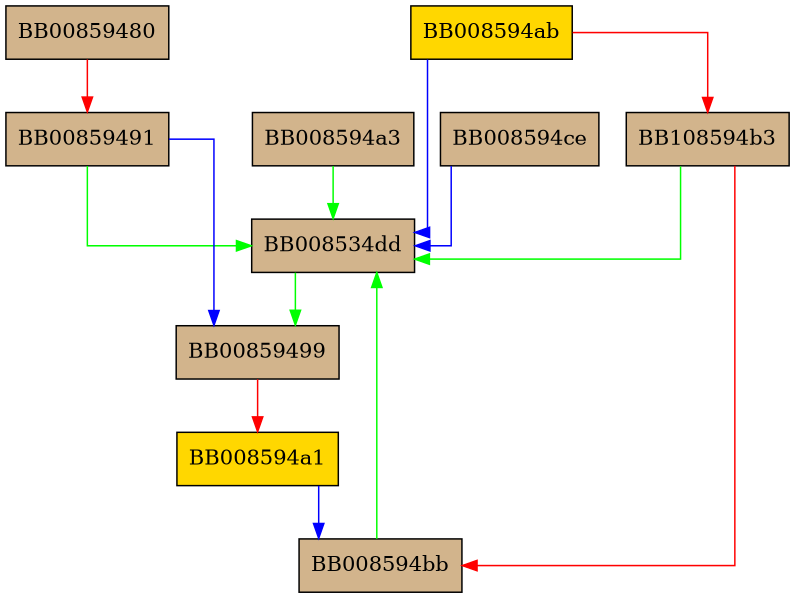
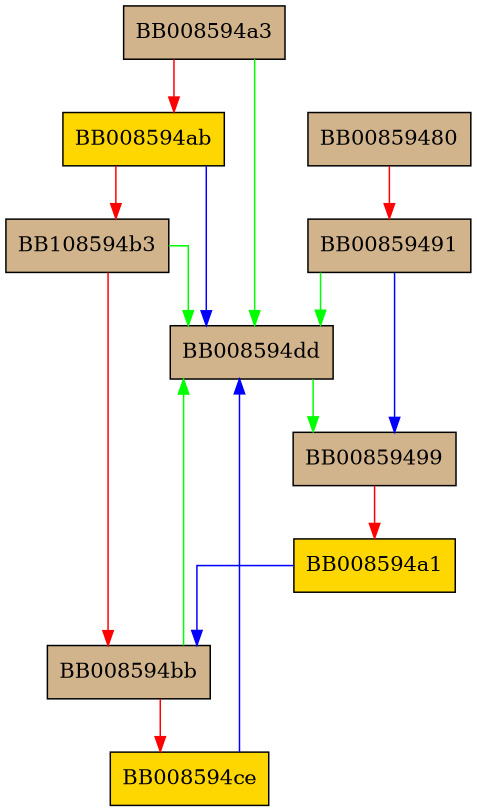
none -> (174, 78)
(520, 139) -> (190, 779)
(333, 246) -> (252, 352)
none -> (160, 718)
